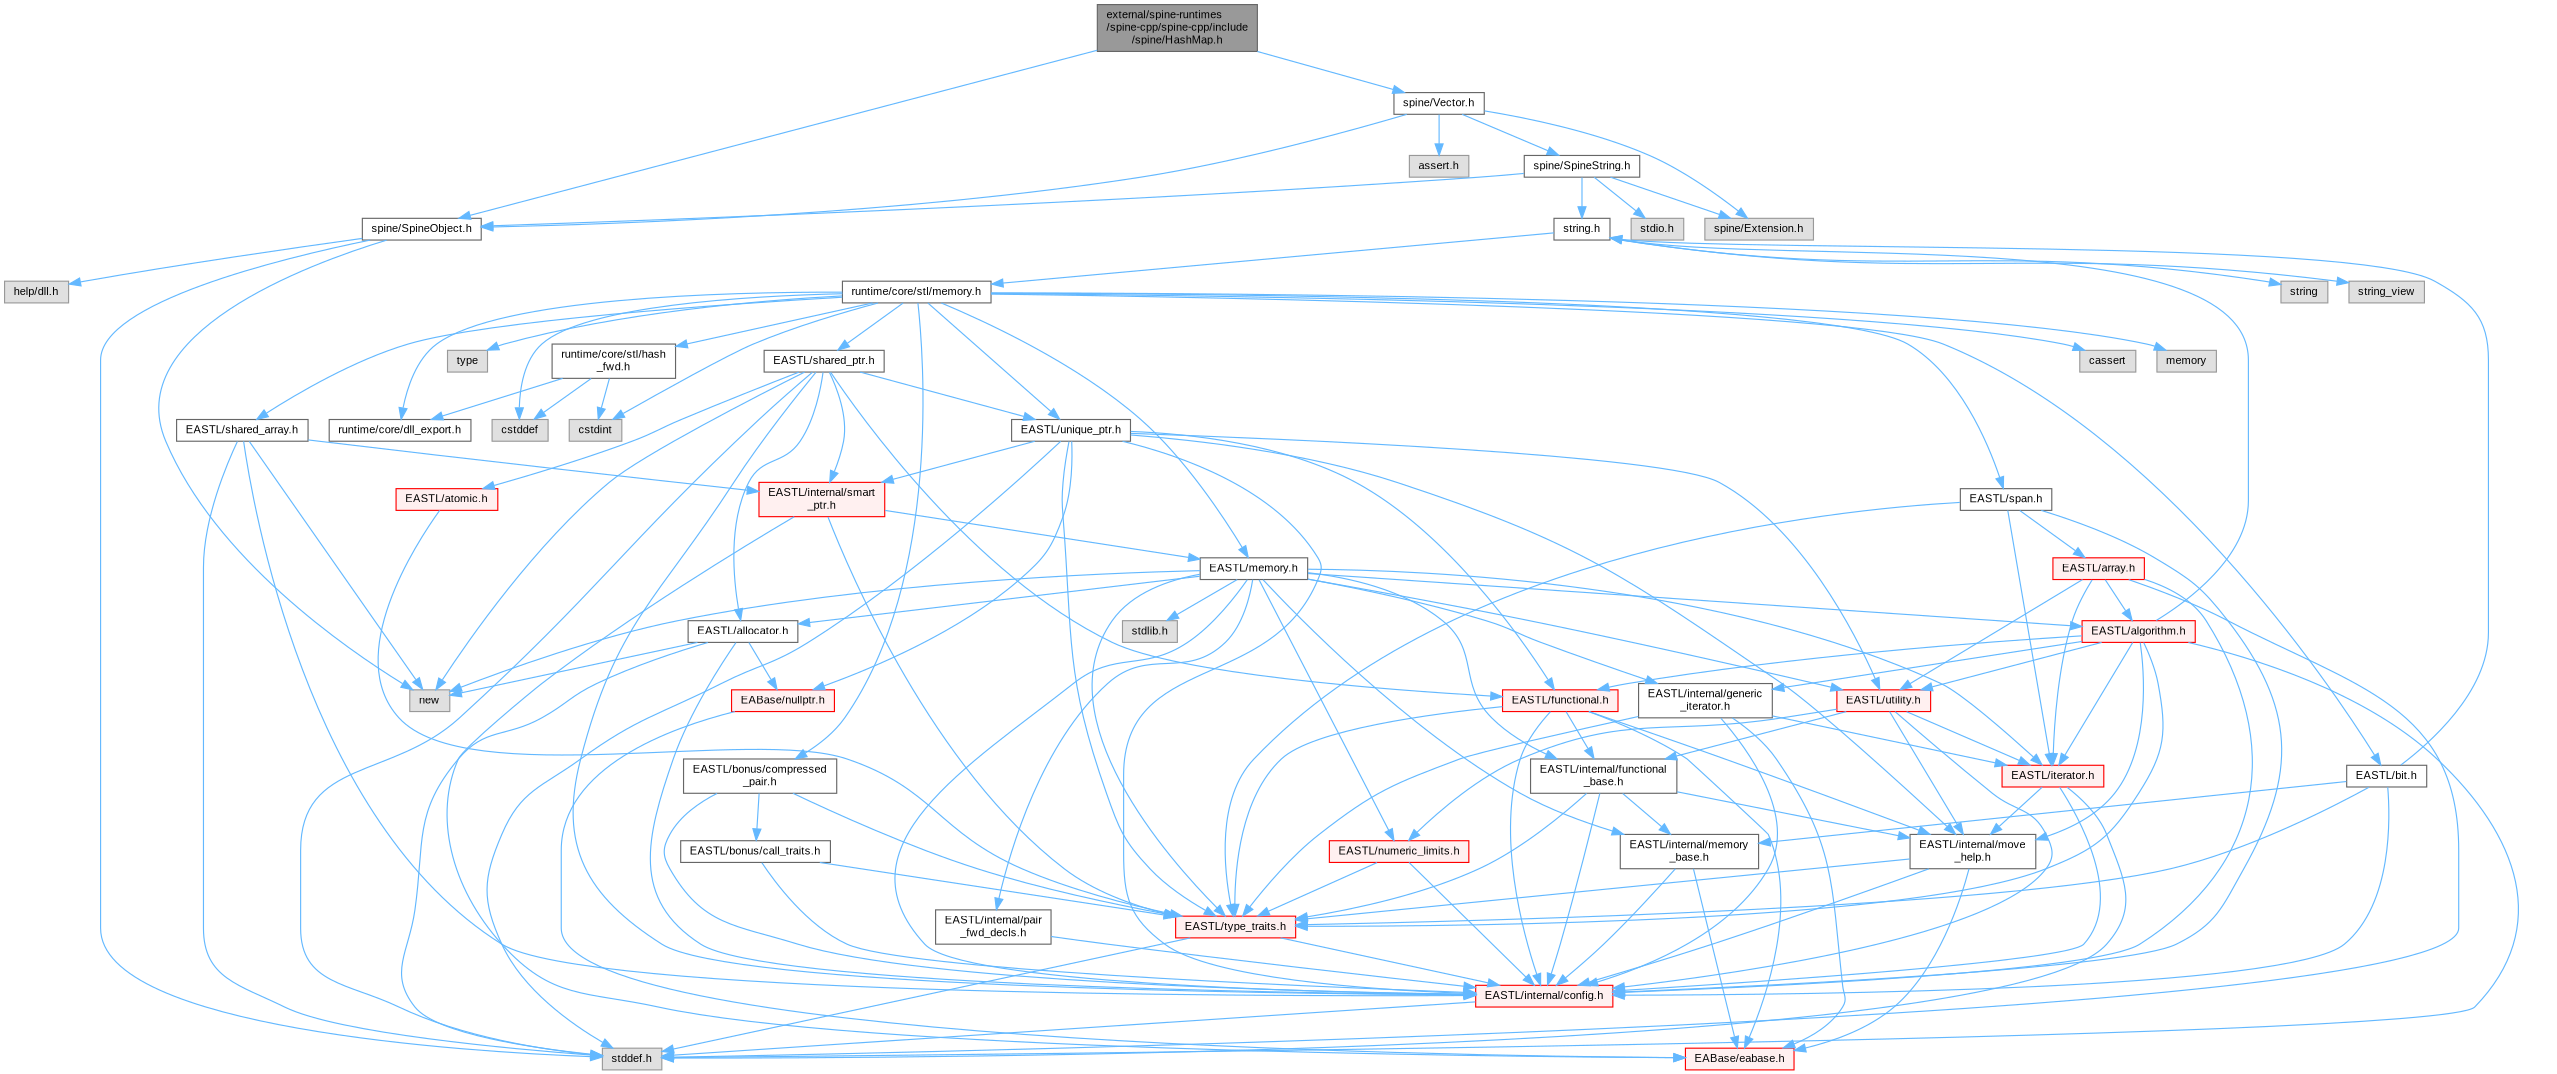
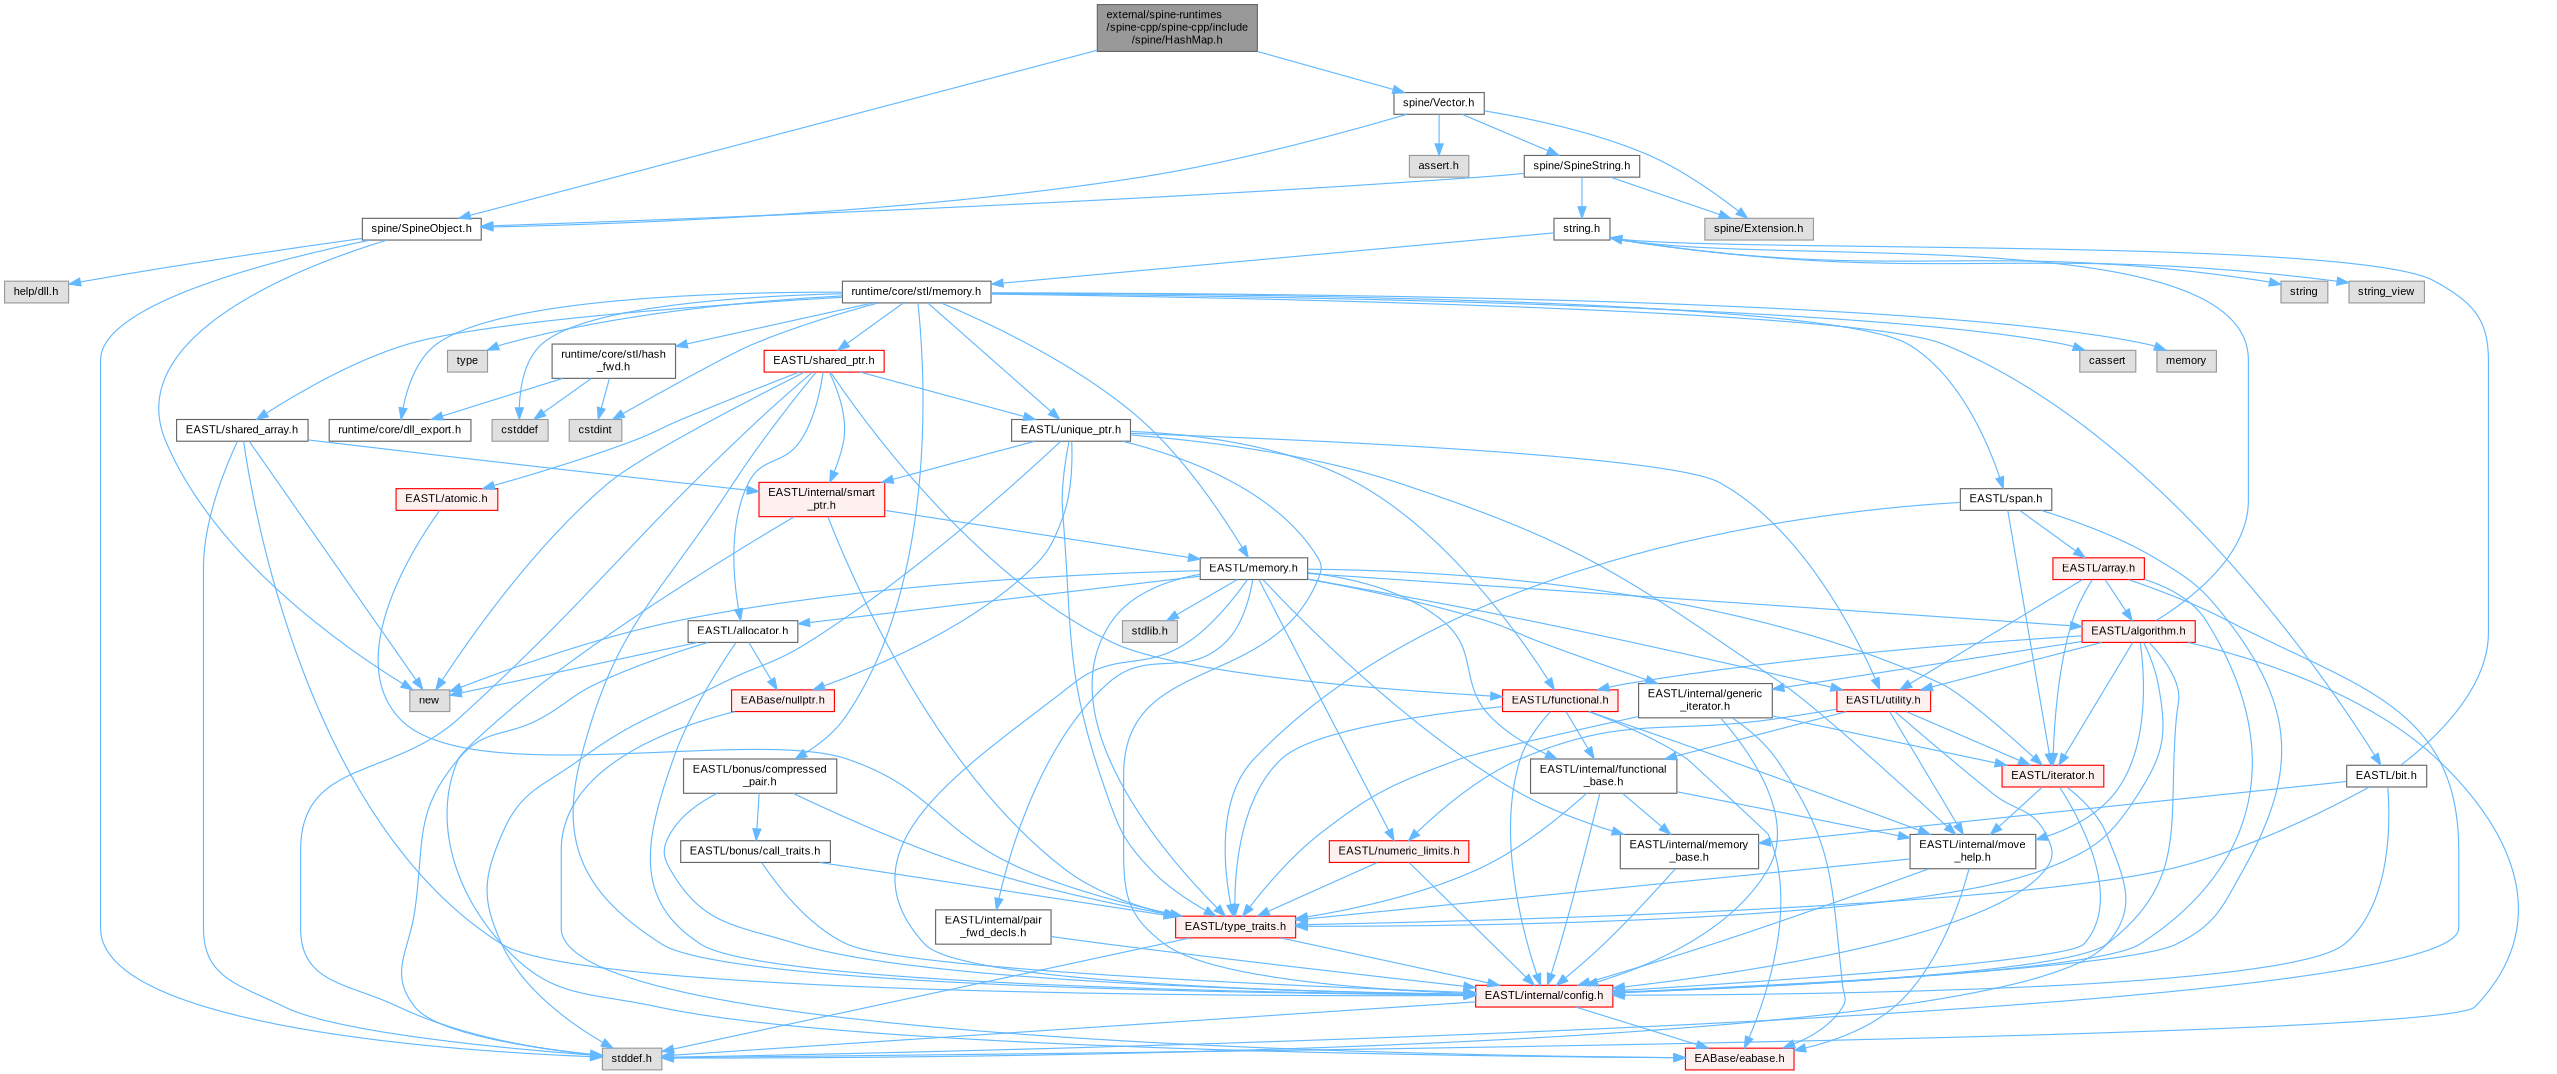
(1657, 229) -> none
(824, 361) -> (824, 361)
none -> (2140, 912)
(1714, 953) -> (1618, 1020)
